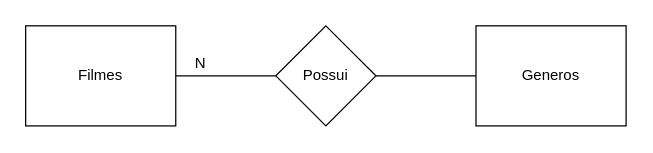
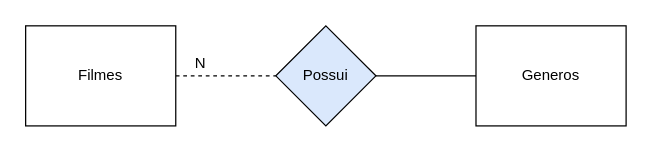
(226, 76) -> (226, 76)
(326, 76) -> (326, 76)
